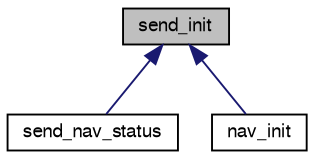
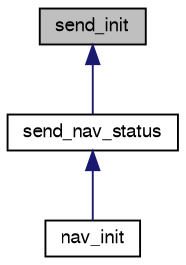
(224, 87) -> (93, 195)
